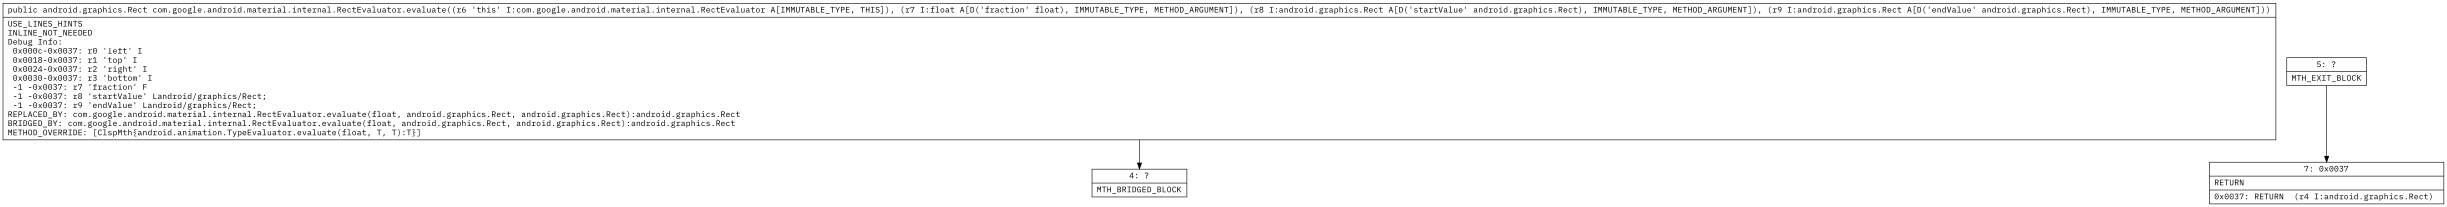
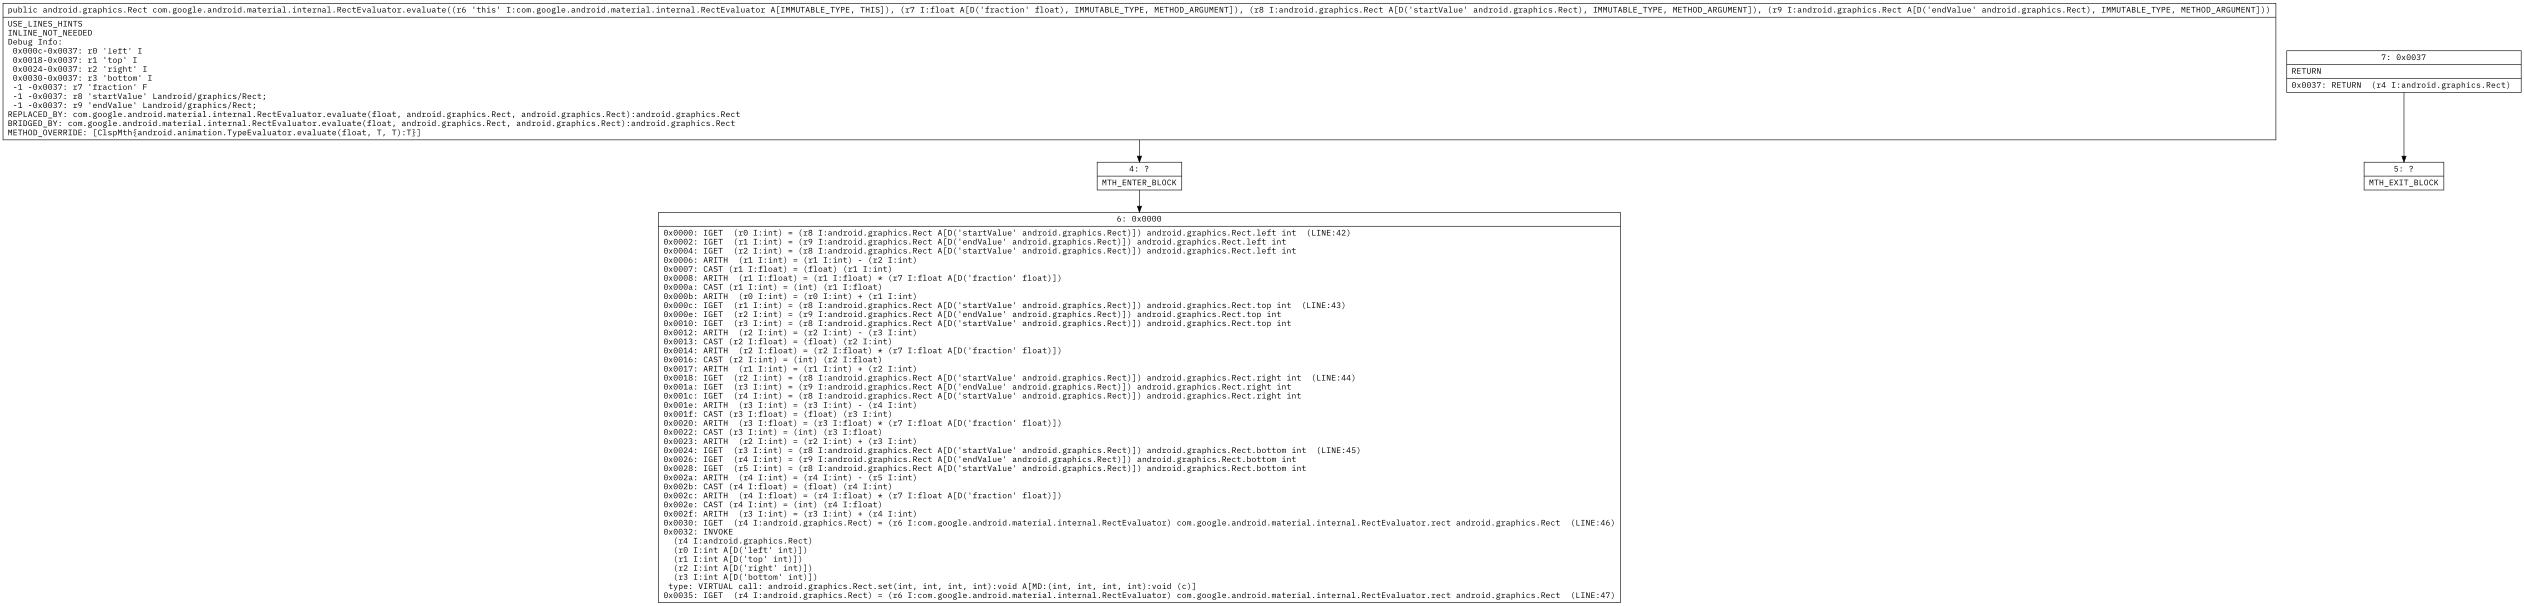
(2327, 121) -> (2404, 124)
(1139, 190) -> (1139, 183)
none -> (1139, 408)
